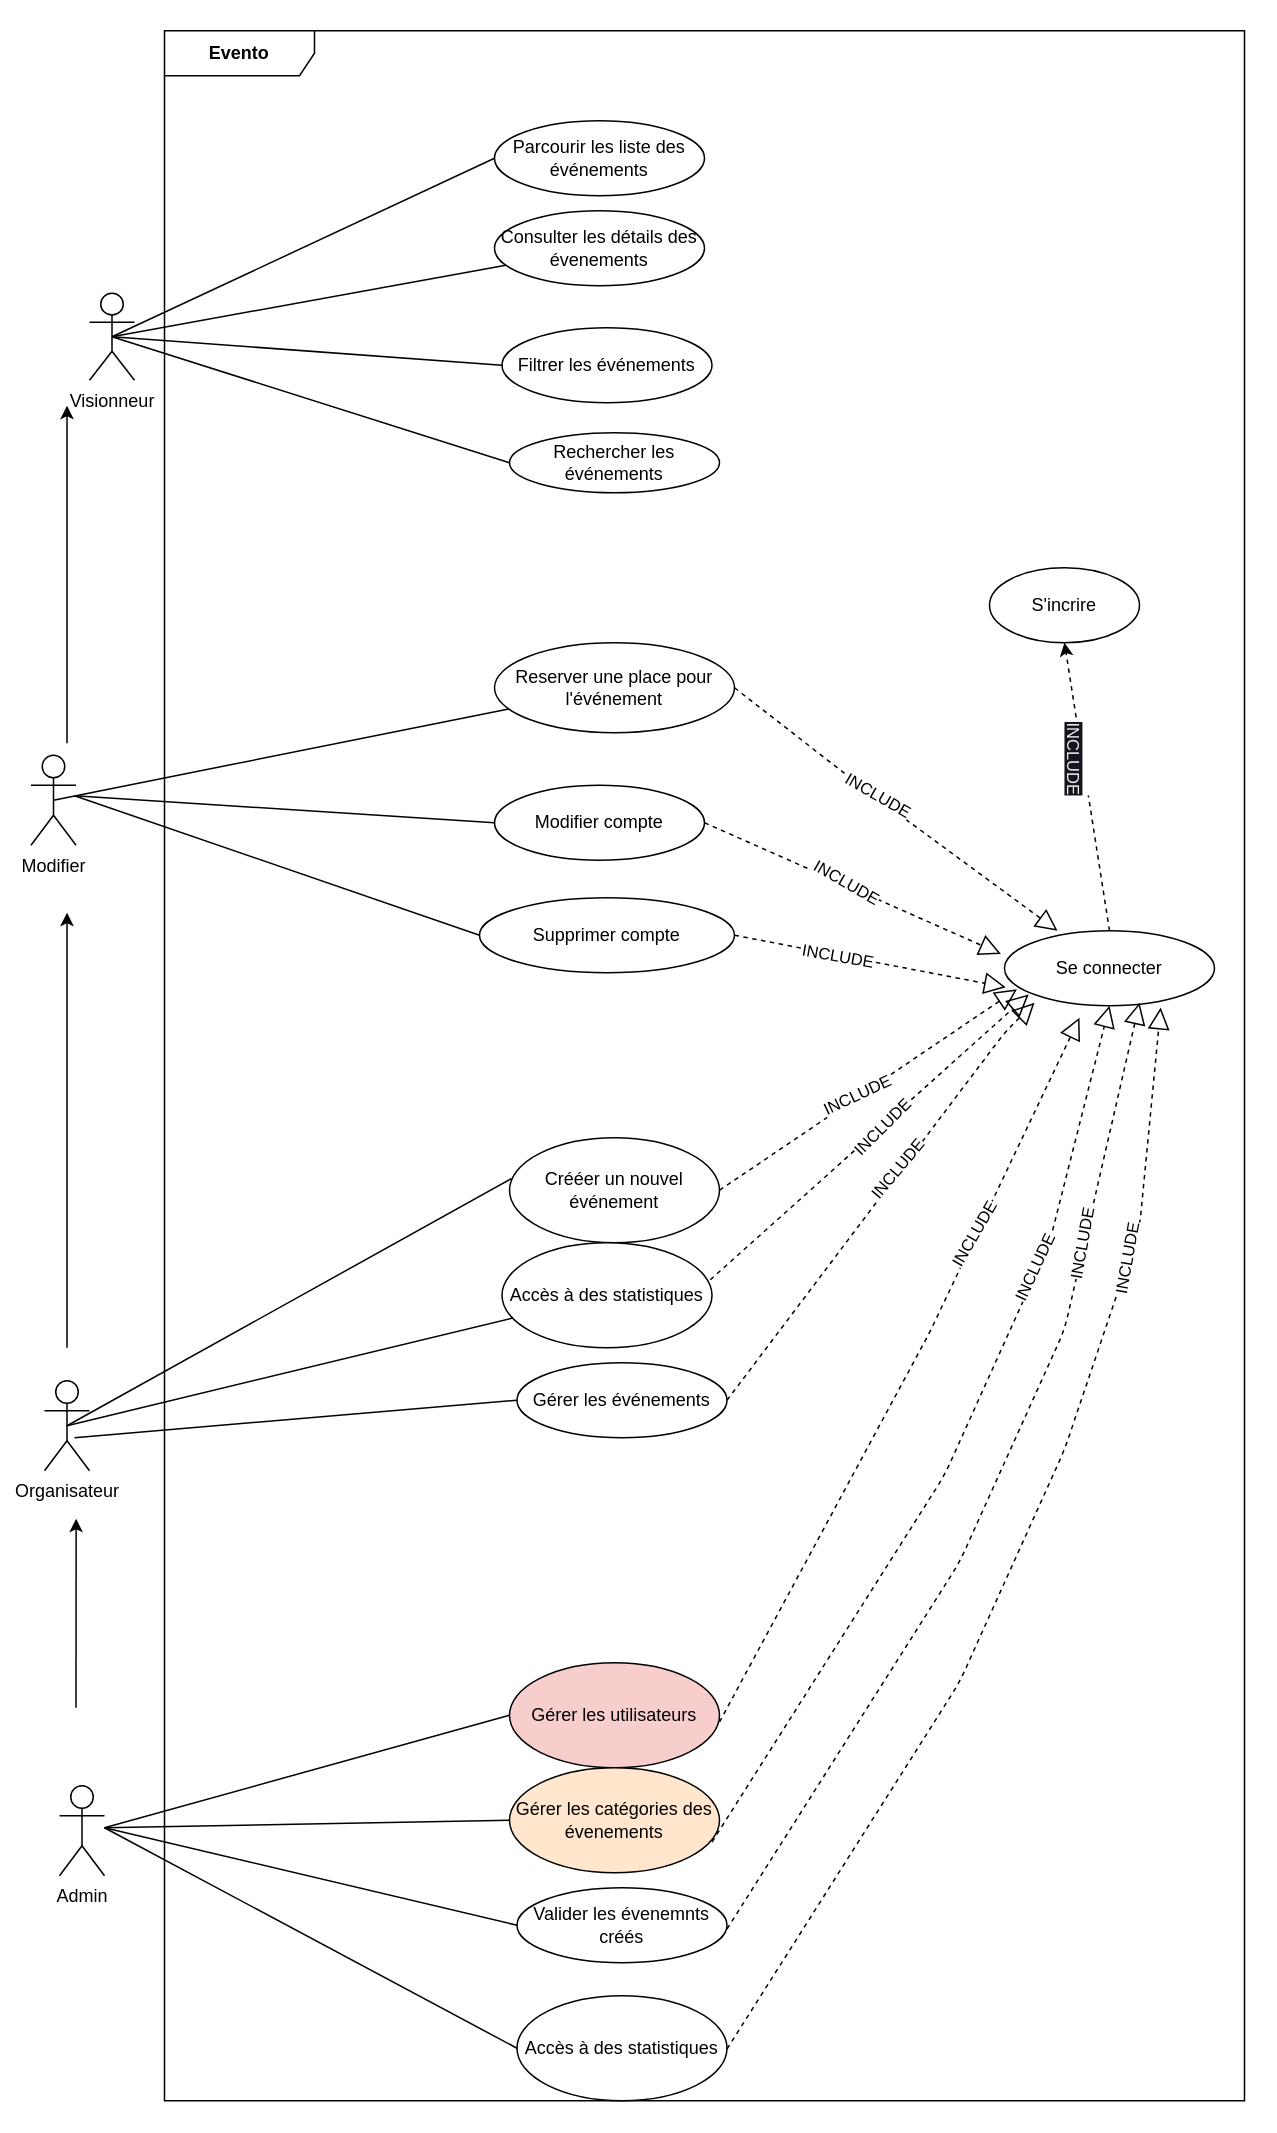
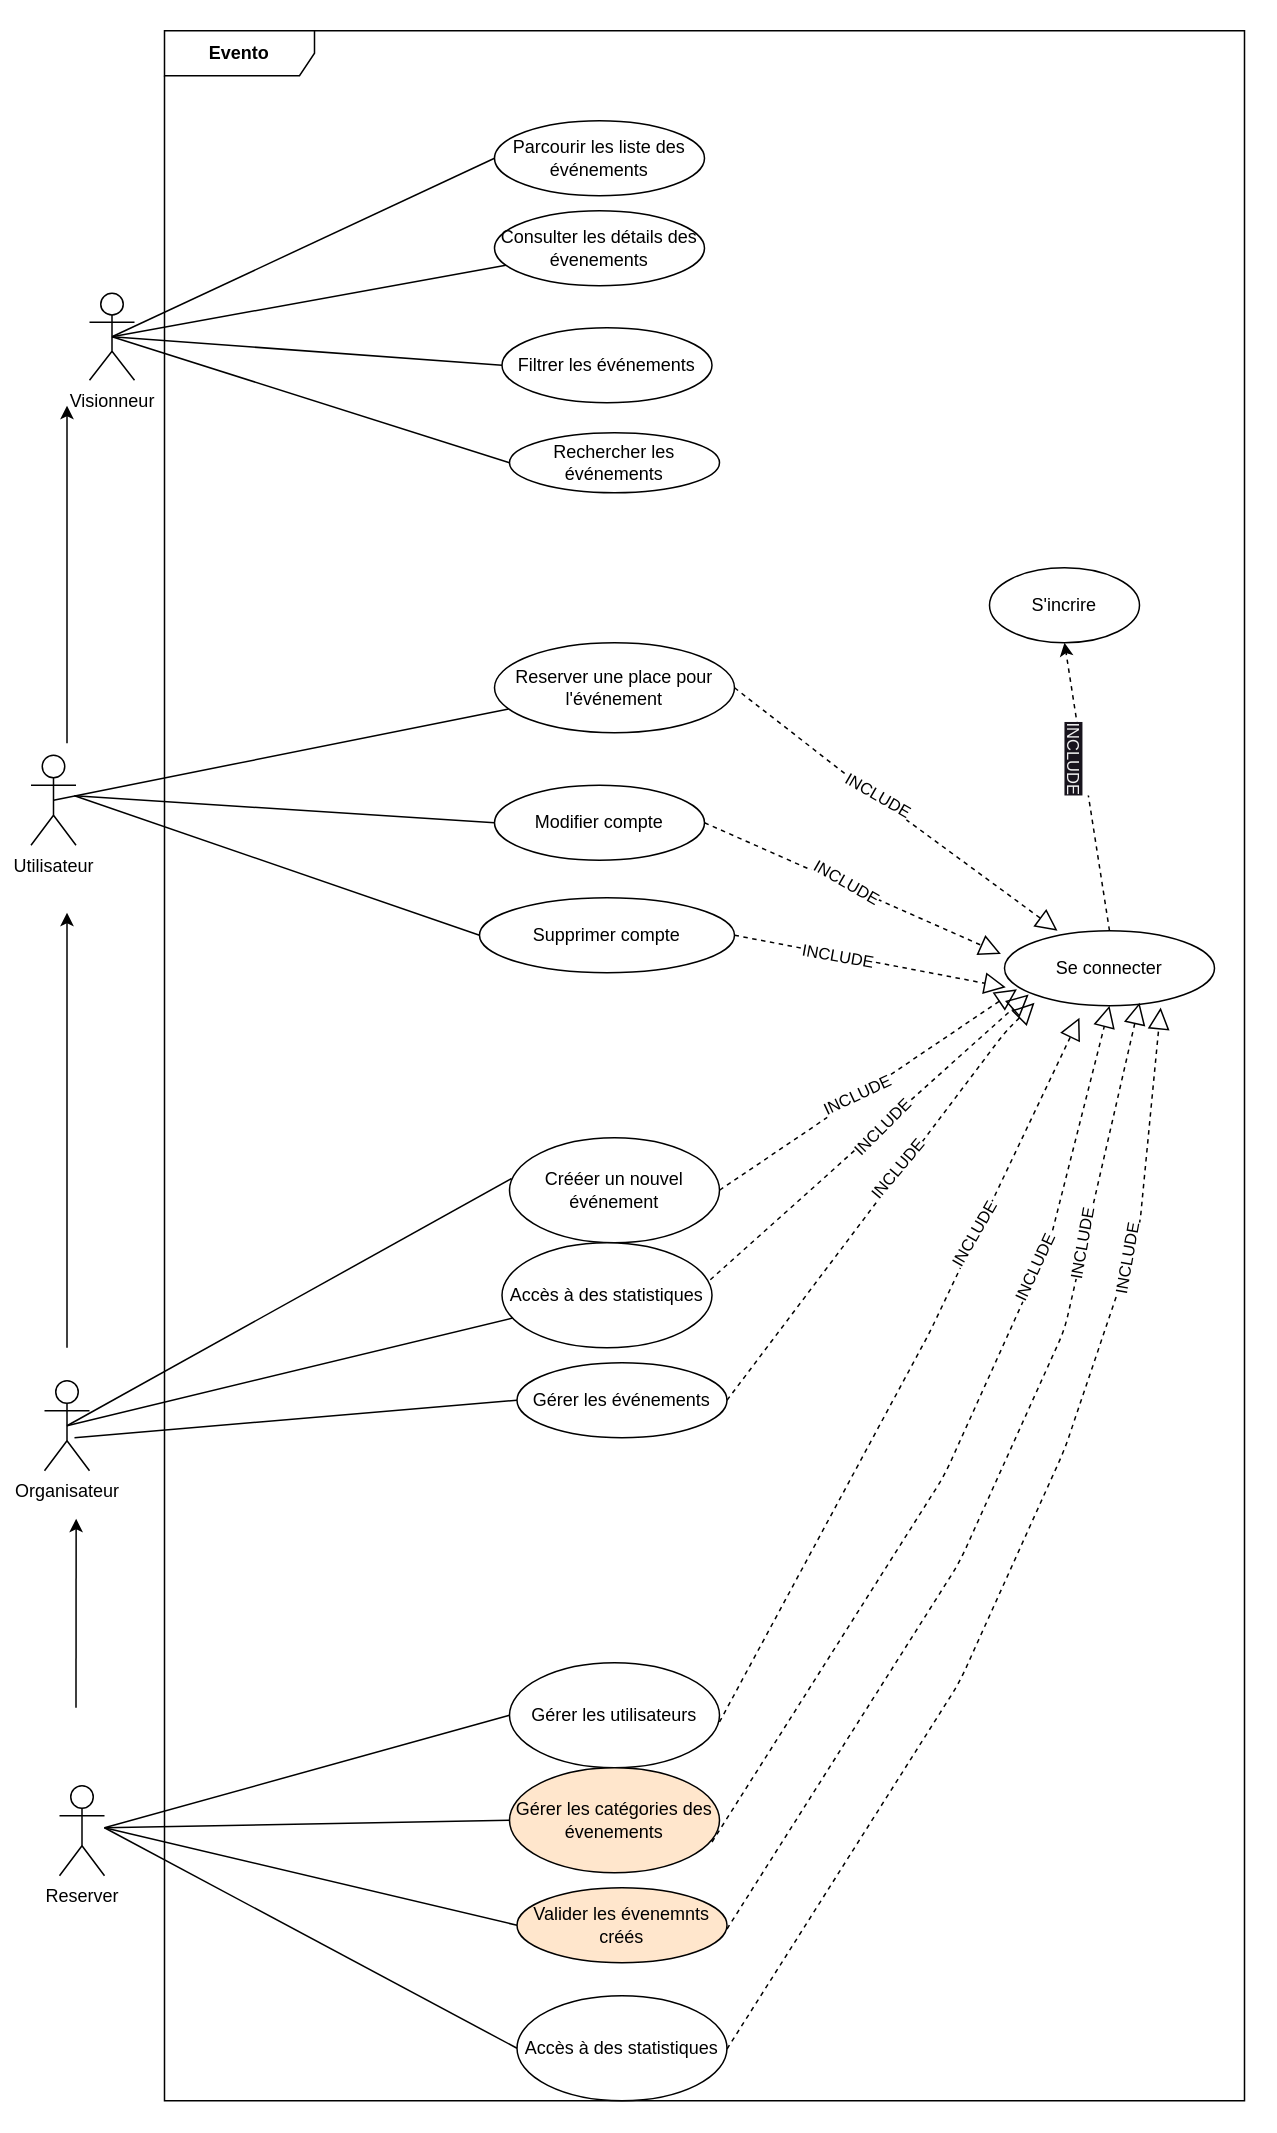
(54, 867) -> (54, 867)
(614, 1715) -> (614, 1715)
(83, 1897) -> (83, 1897)
(622, 1925) -> (622, 1925)
